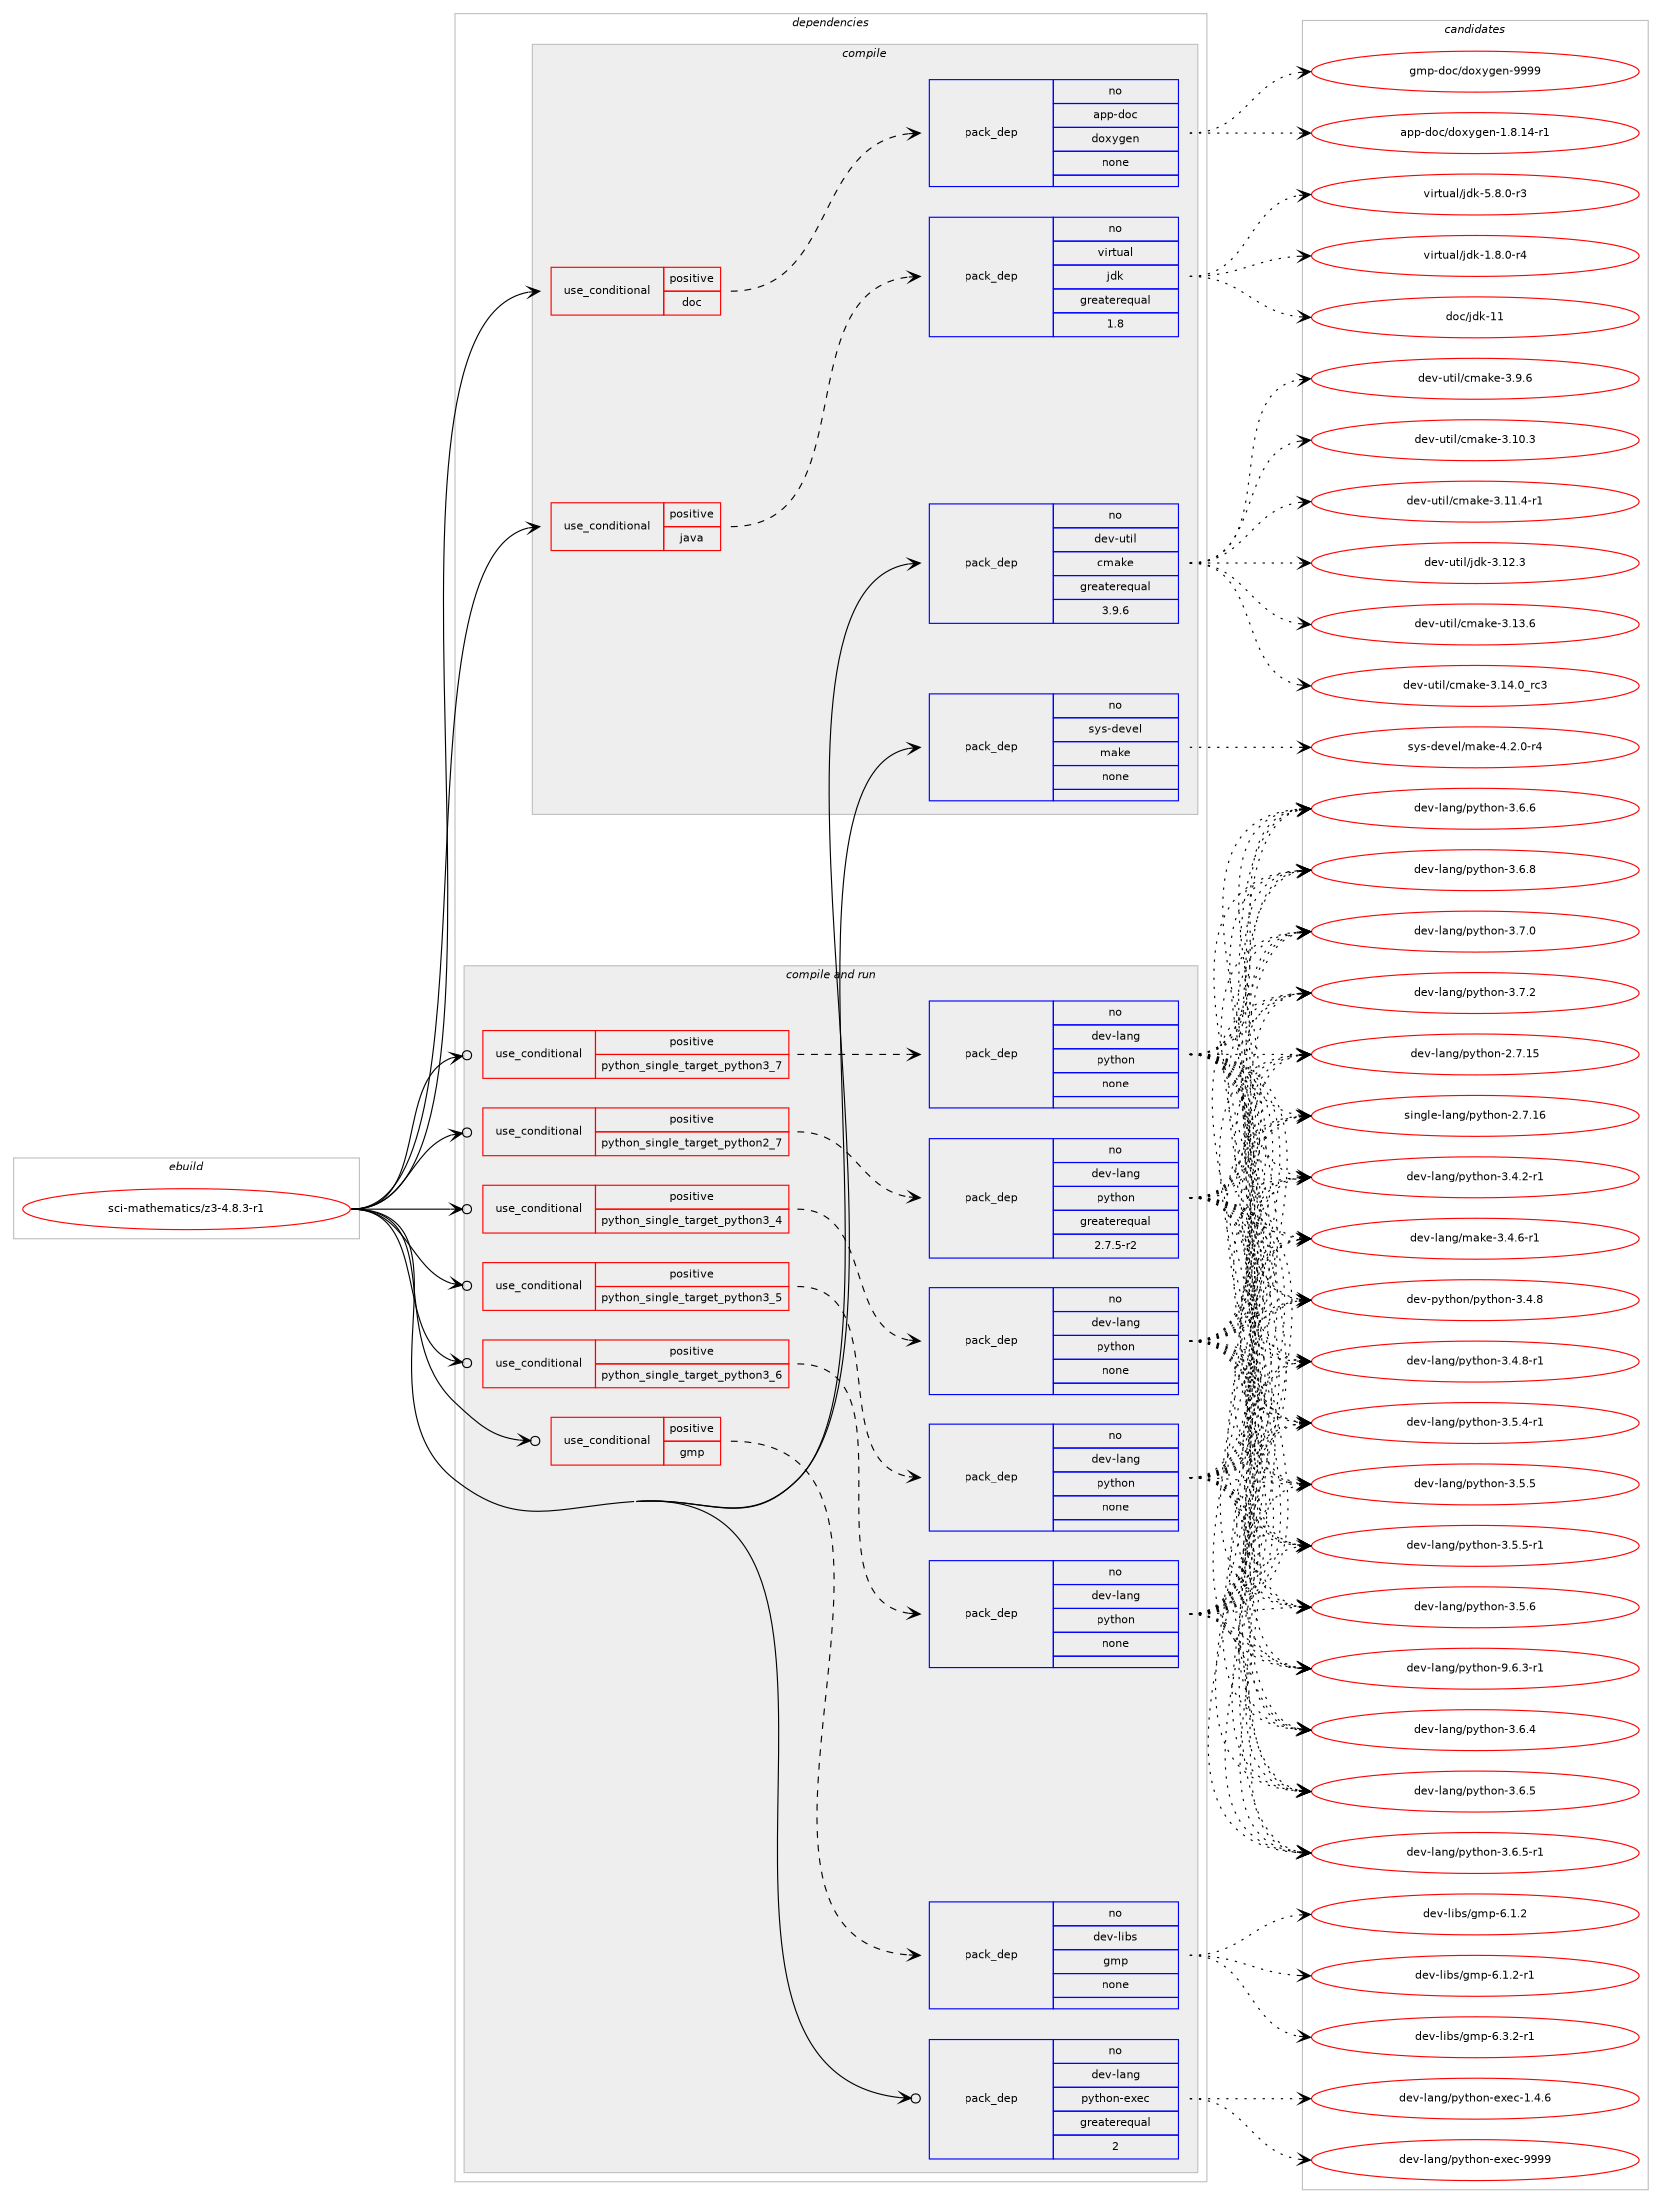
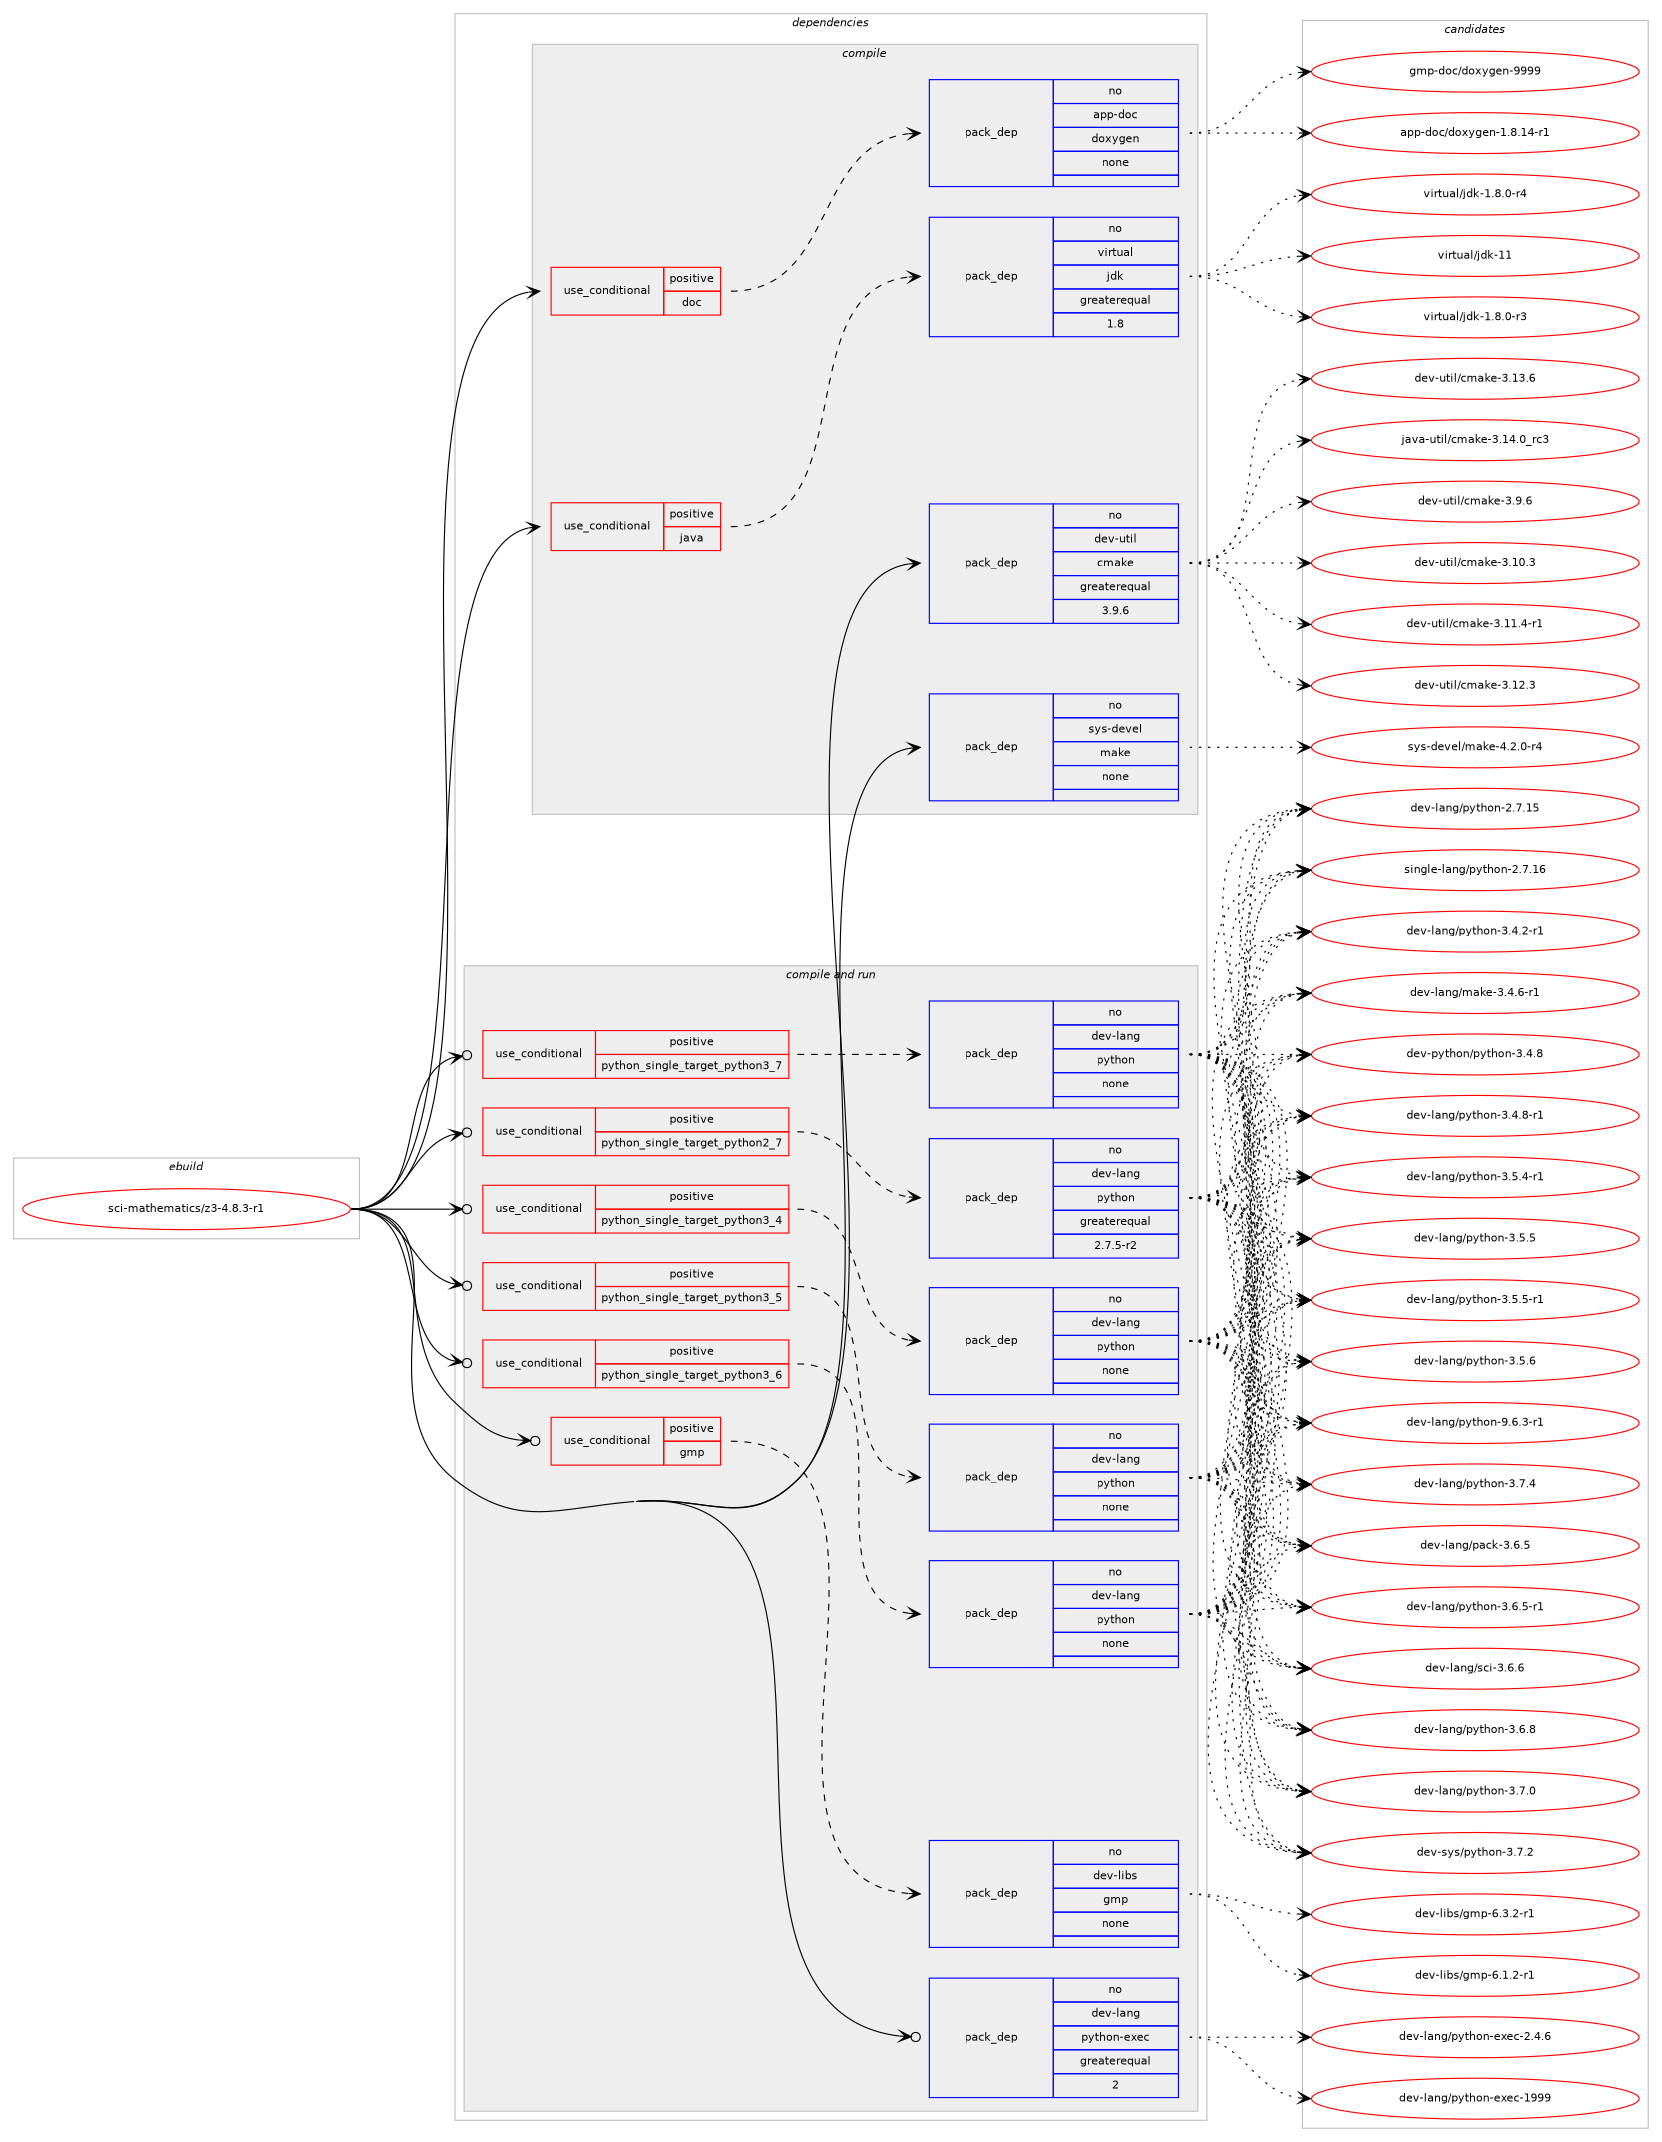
(1475, 195) -> (1475, 317)
(1475, 317) -> (1475, 256)
(1475, 563) -> (1475, 686)
(1475, 686) -> (1475, 440)
(1475, 809) -> (1475, 1669)
(1475, 993) -> (1475, 1853)
(1475, 1730) -> (1475, 1484)
(1475, 1792) -> (1475, 1546)
(1475, 1914) -> none
(1475, 2099) -> (1475, 2037)
(1475, 2160) -> (1475, 2099)
